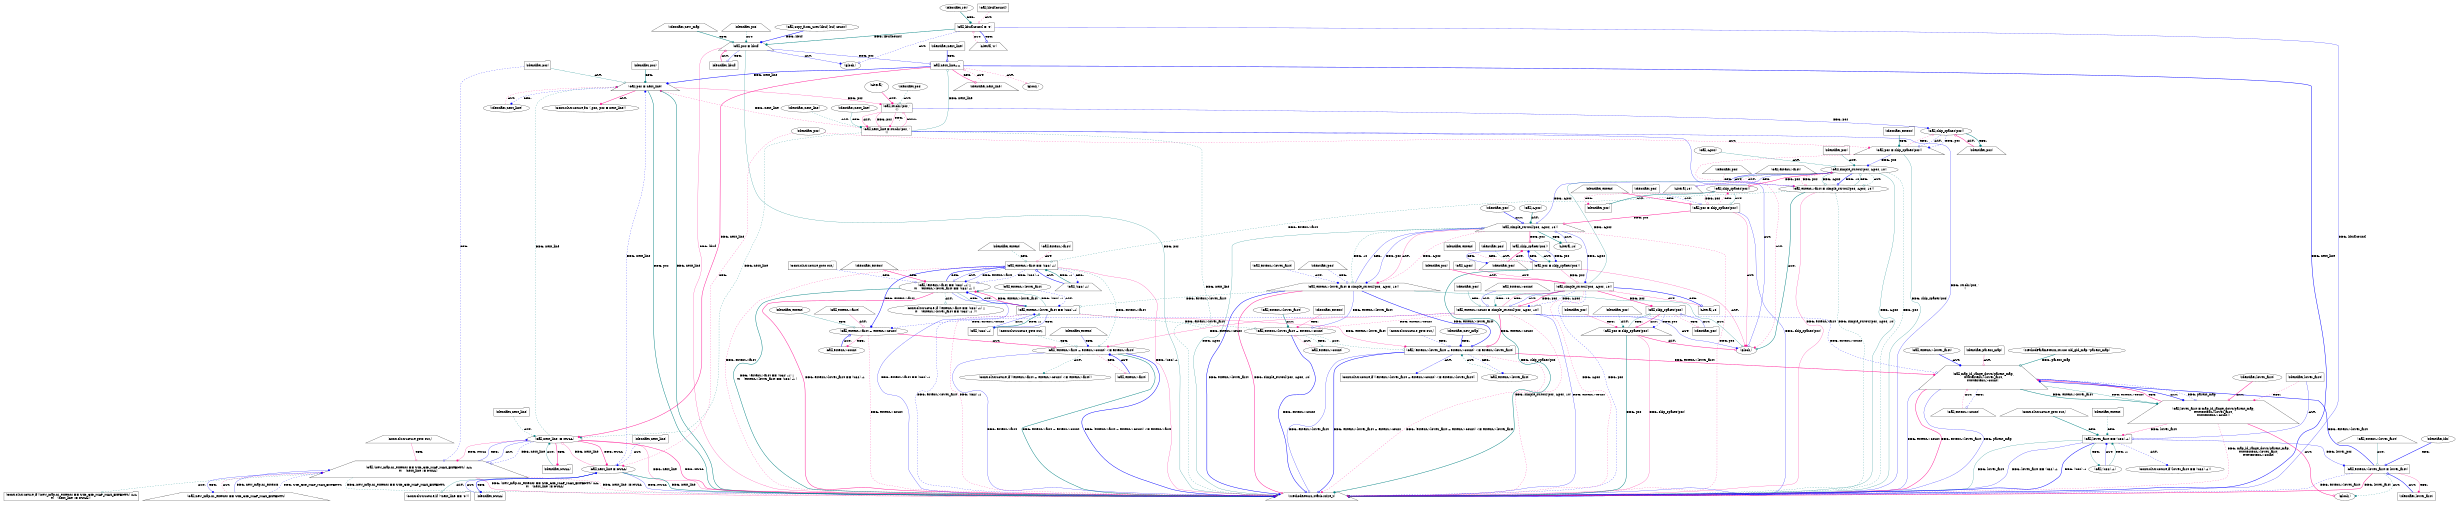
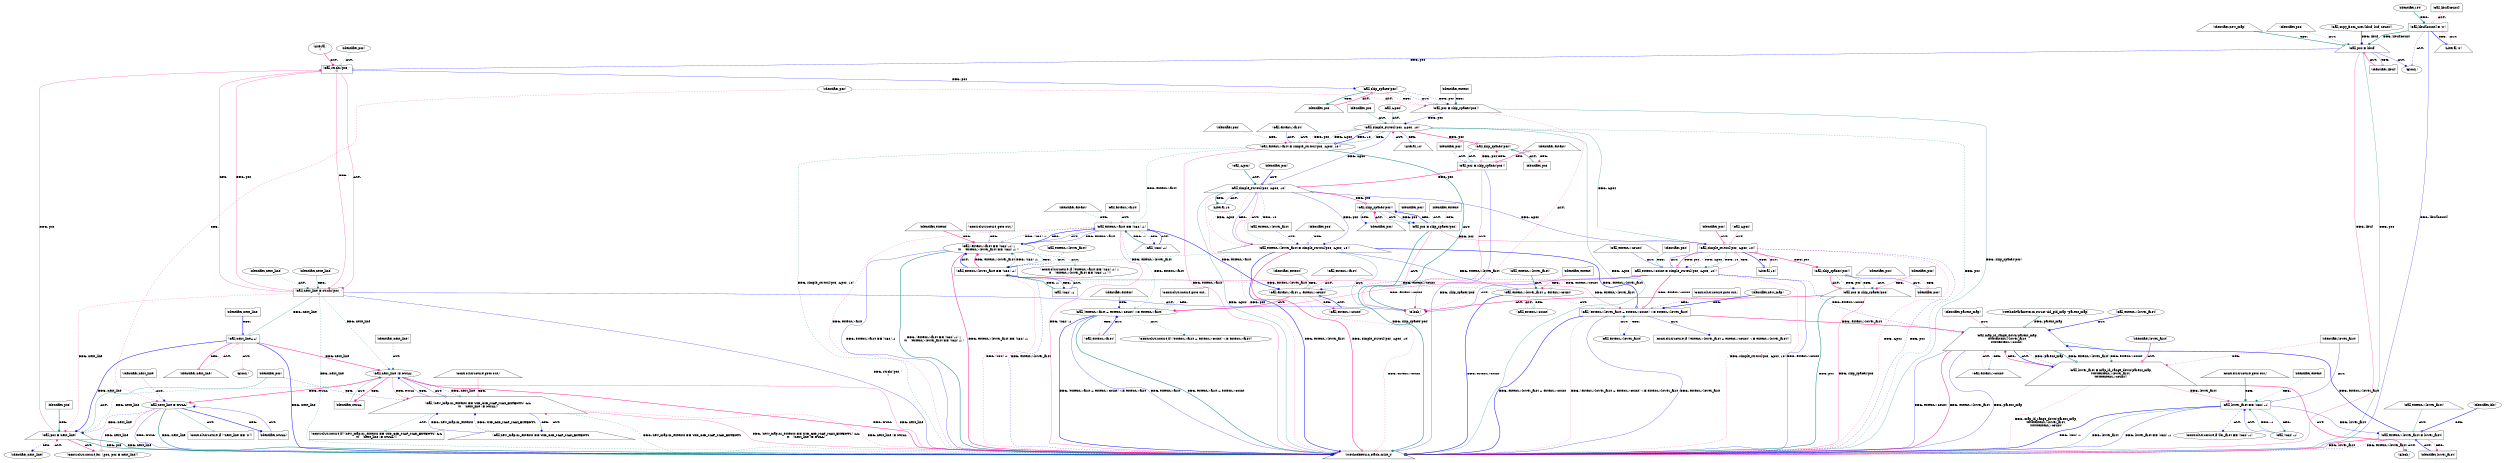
(971, 18) -> (2425, 18)
(851, 56) -> (1347, 59)
(913, 120) -> (224, 177)
(2339, 452) -> (2353, 422)
(576, 458) -> (124, 430)
(2175, 469) -> (2220, 436)
